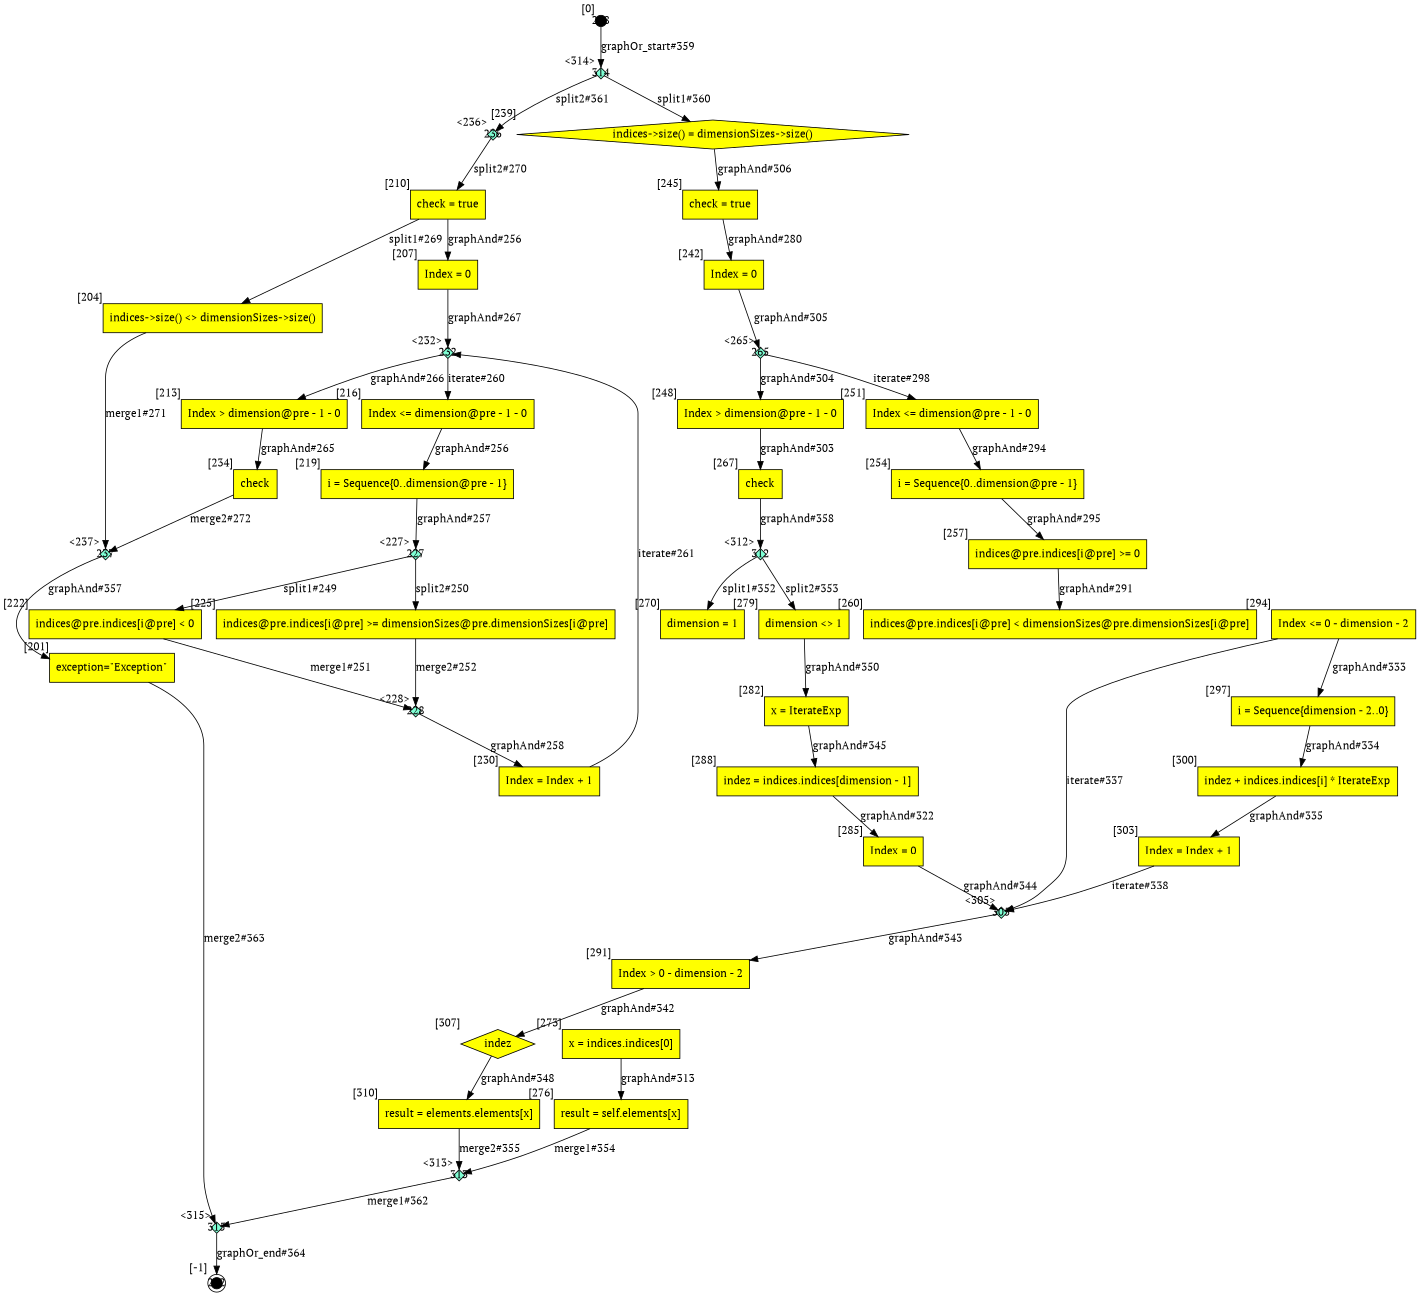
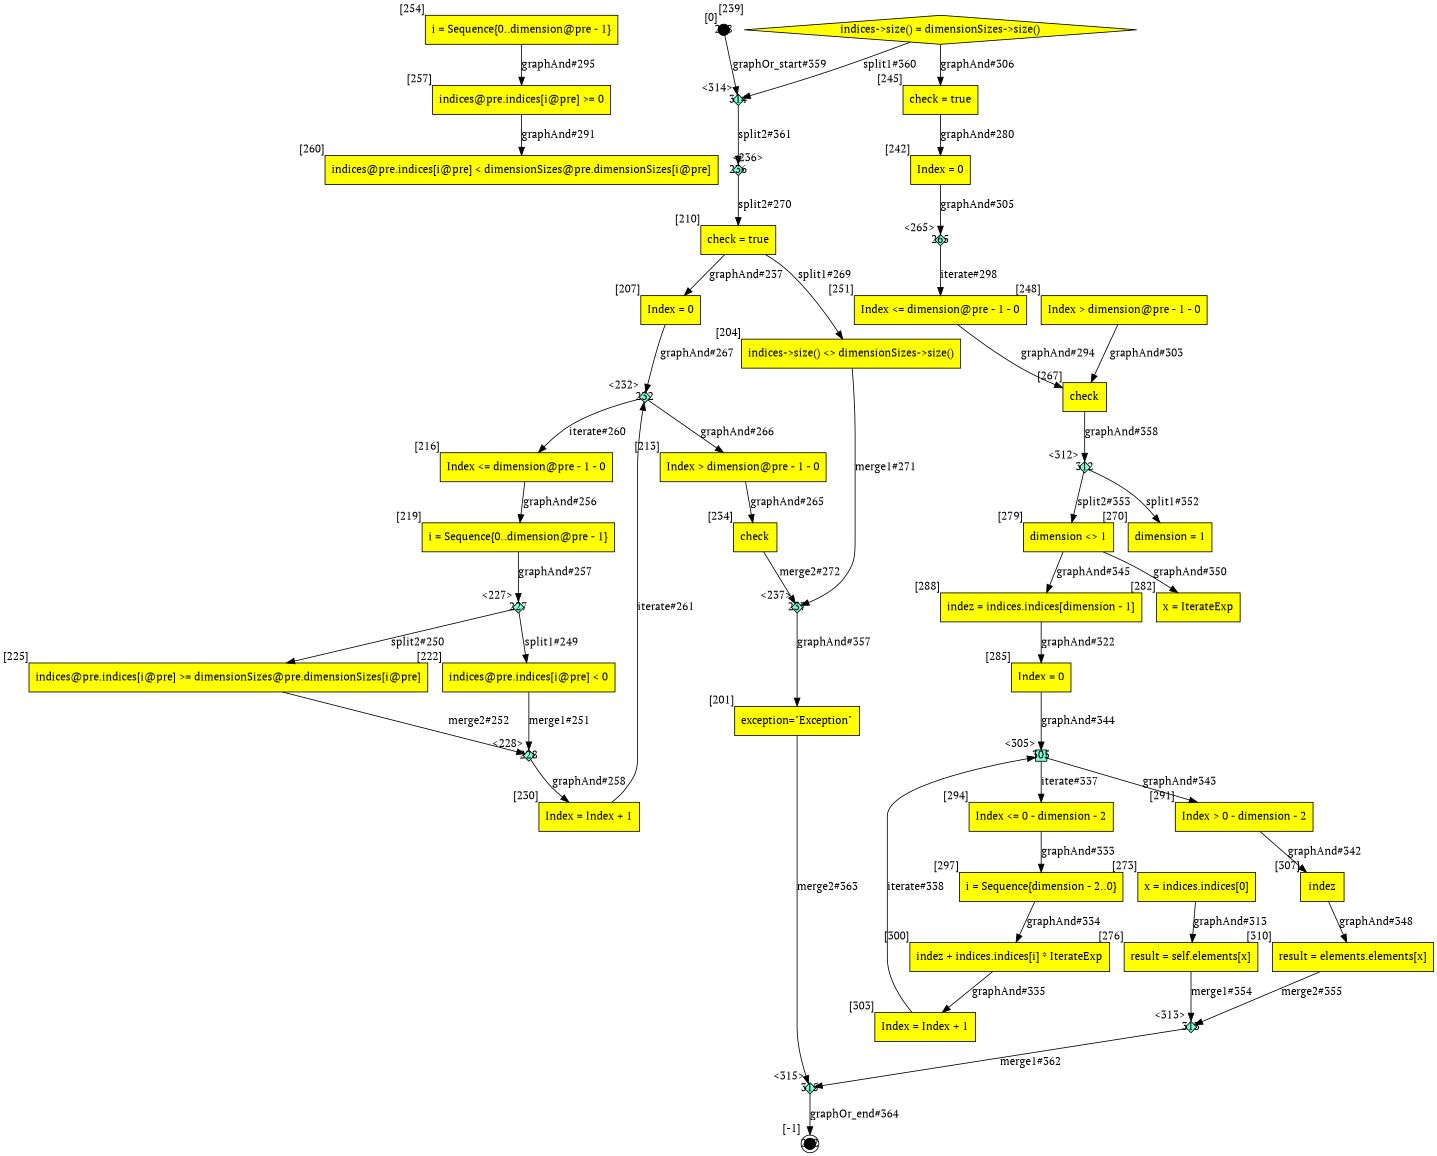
(644, 97) -> (831, 71)
(485, 240) -> (746, 275)
(760, 375) -> none
(968, 446) -> (1004, 358)
(1067, 710) -> (1041, 778)
(811, 742) -> (1056, 568)
(1001, 913) -> (1041, 756)
(498, 1044) -> (1322, 887)
